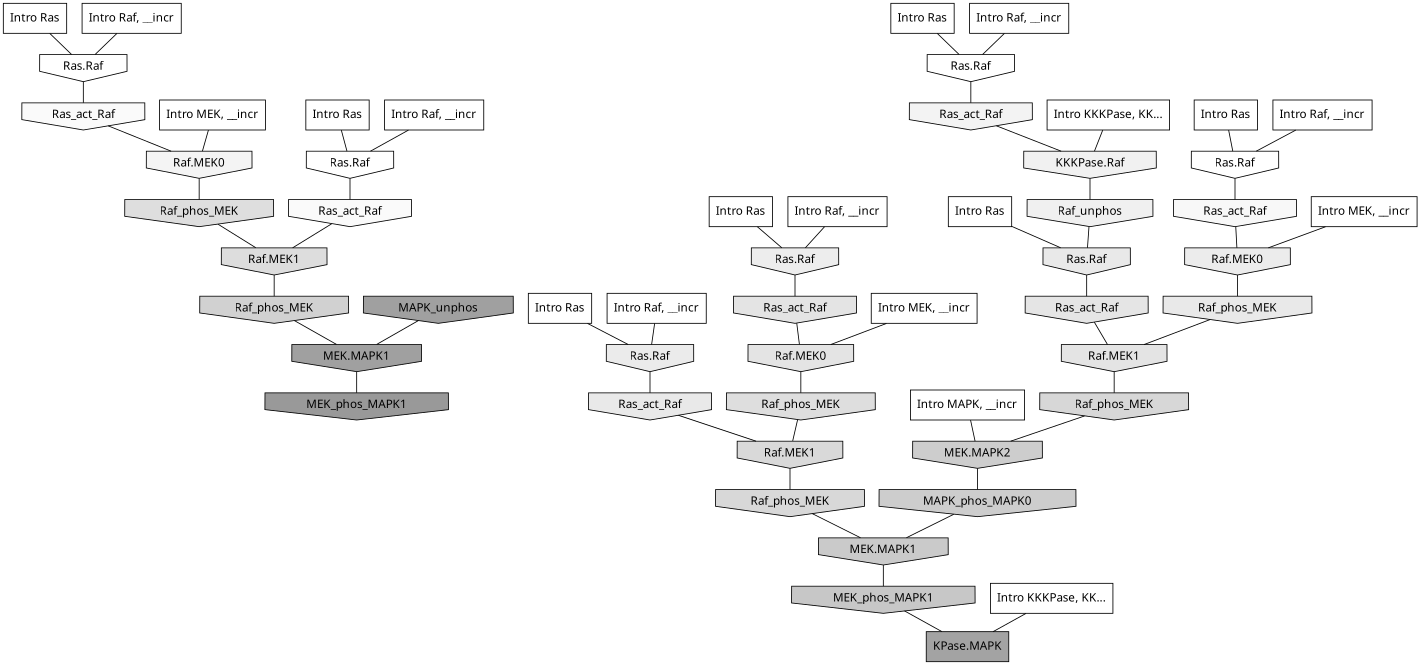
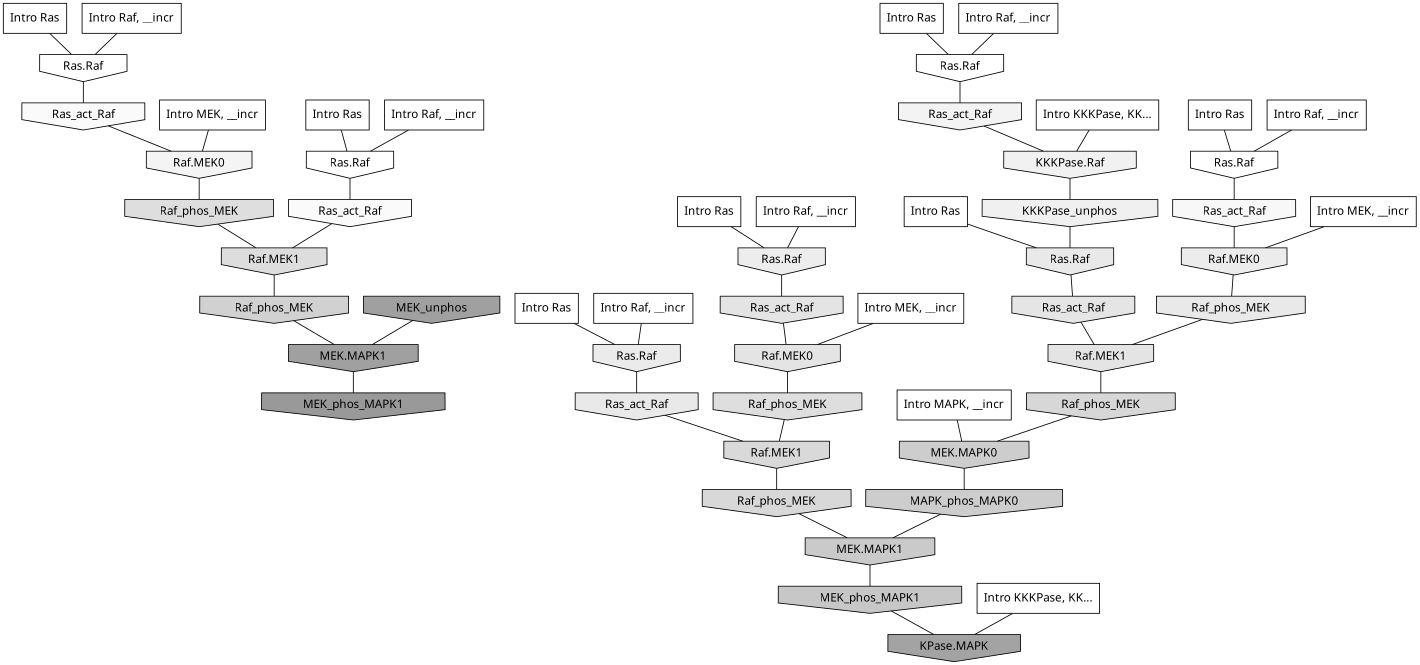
(1090, 212) -> (1070, 212)
(438, 308) -> (432, 308)
(978, 453) -> (964, 453)
(968, 647) -> (954, 647)
